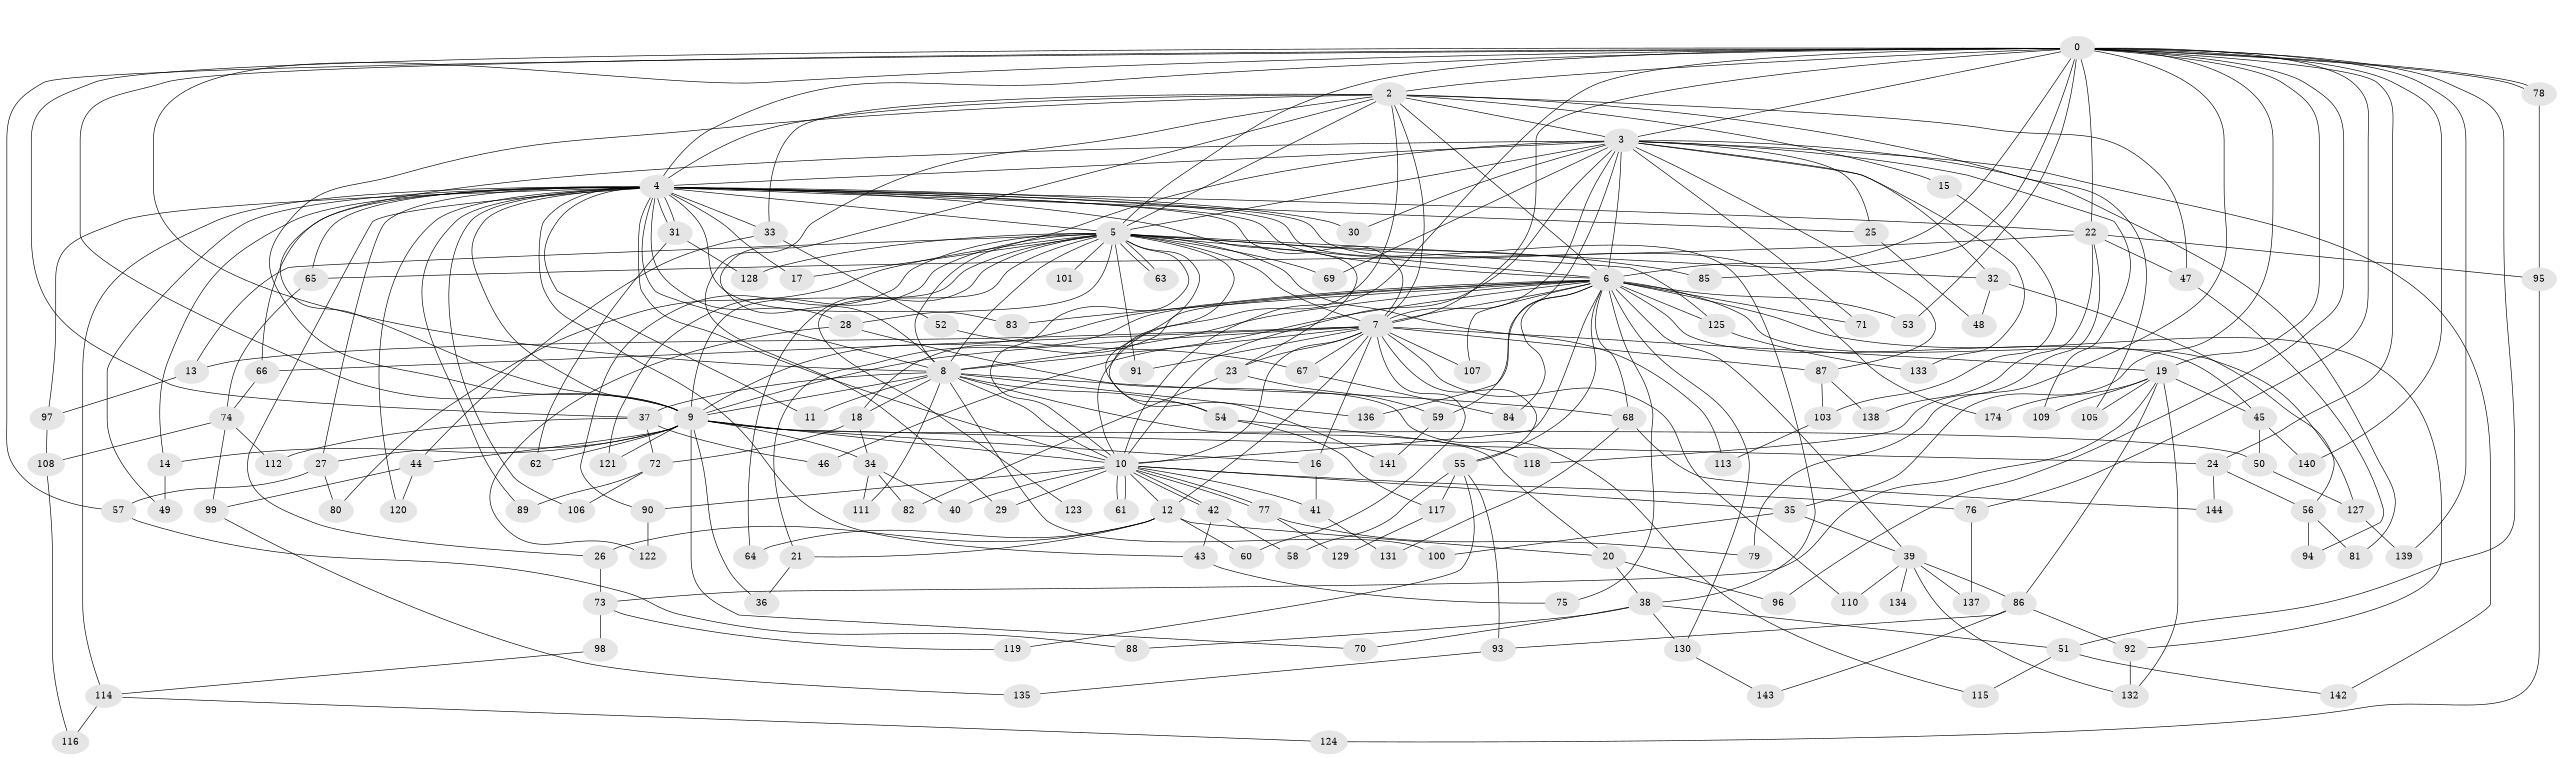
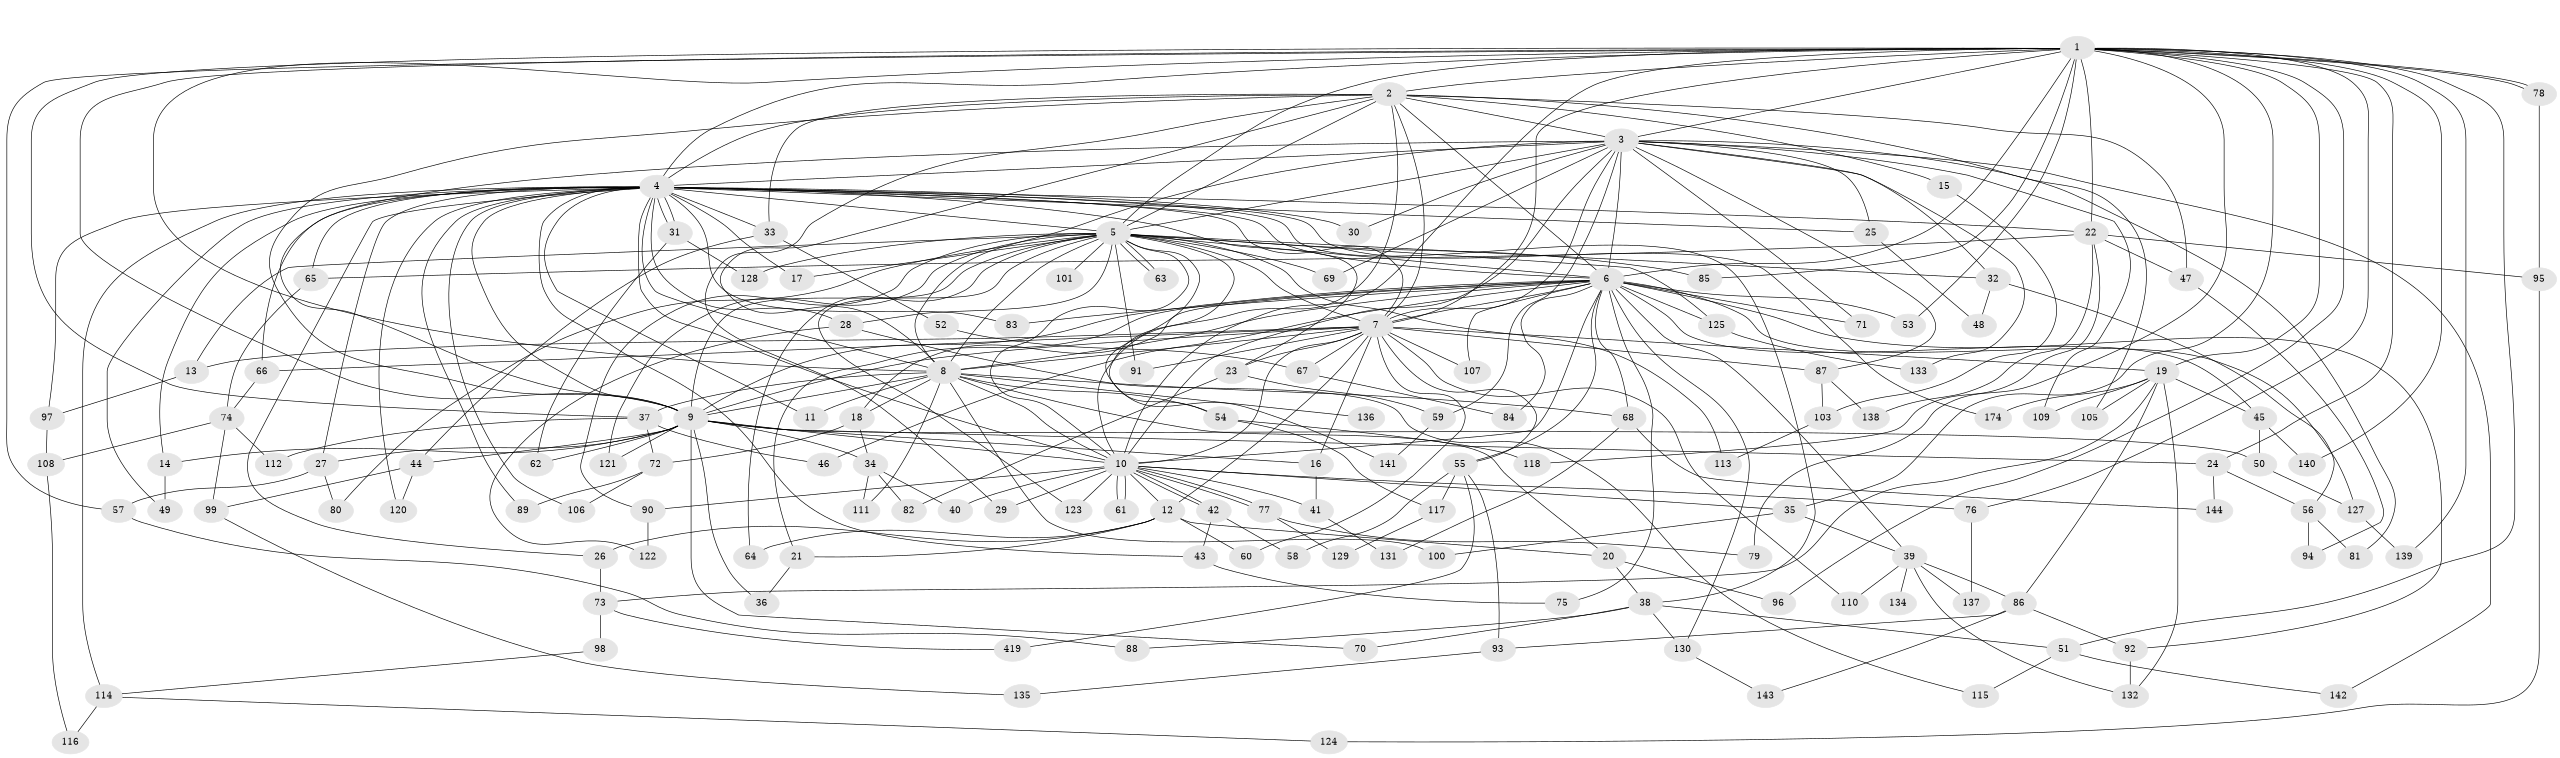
(2078, 48) -> (2078, 48)
(1507, 368) -> none
none -> (1098, 488)
(1013, 650) -> (1013, 650)
